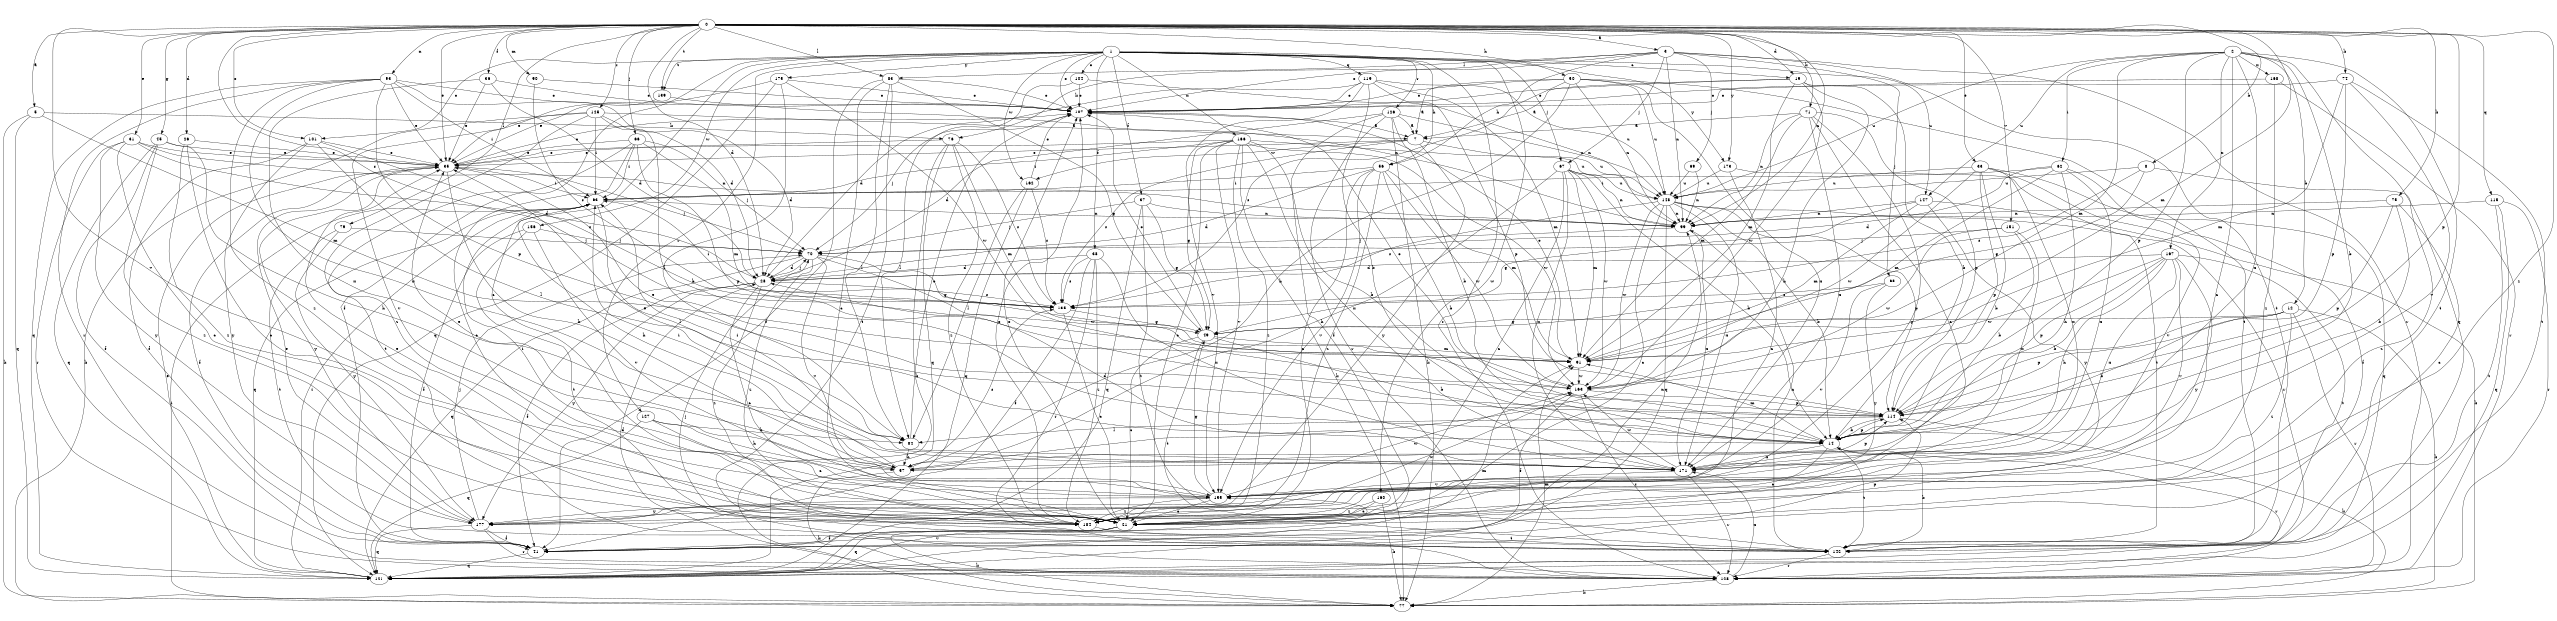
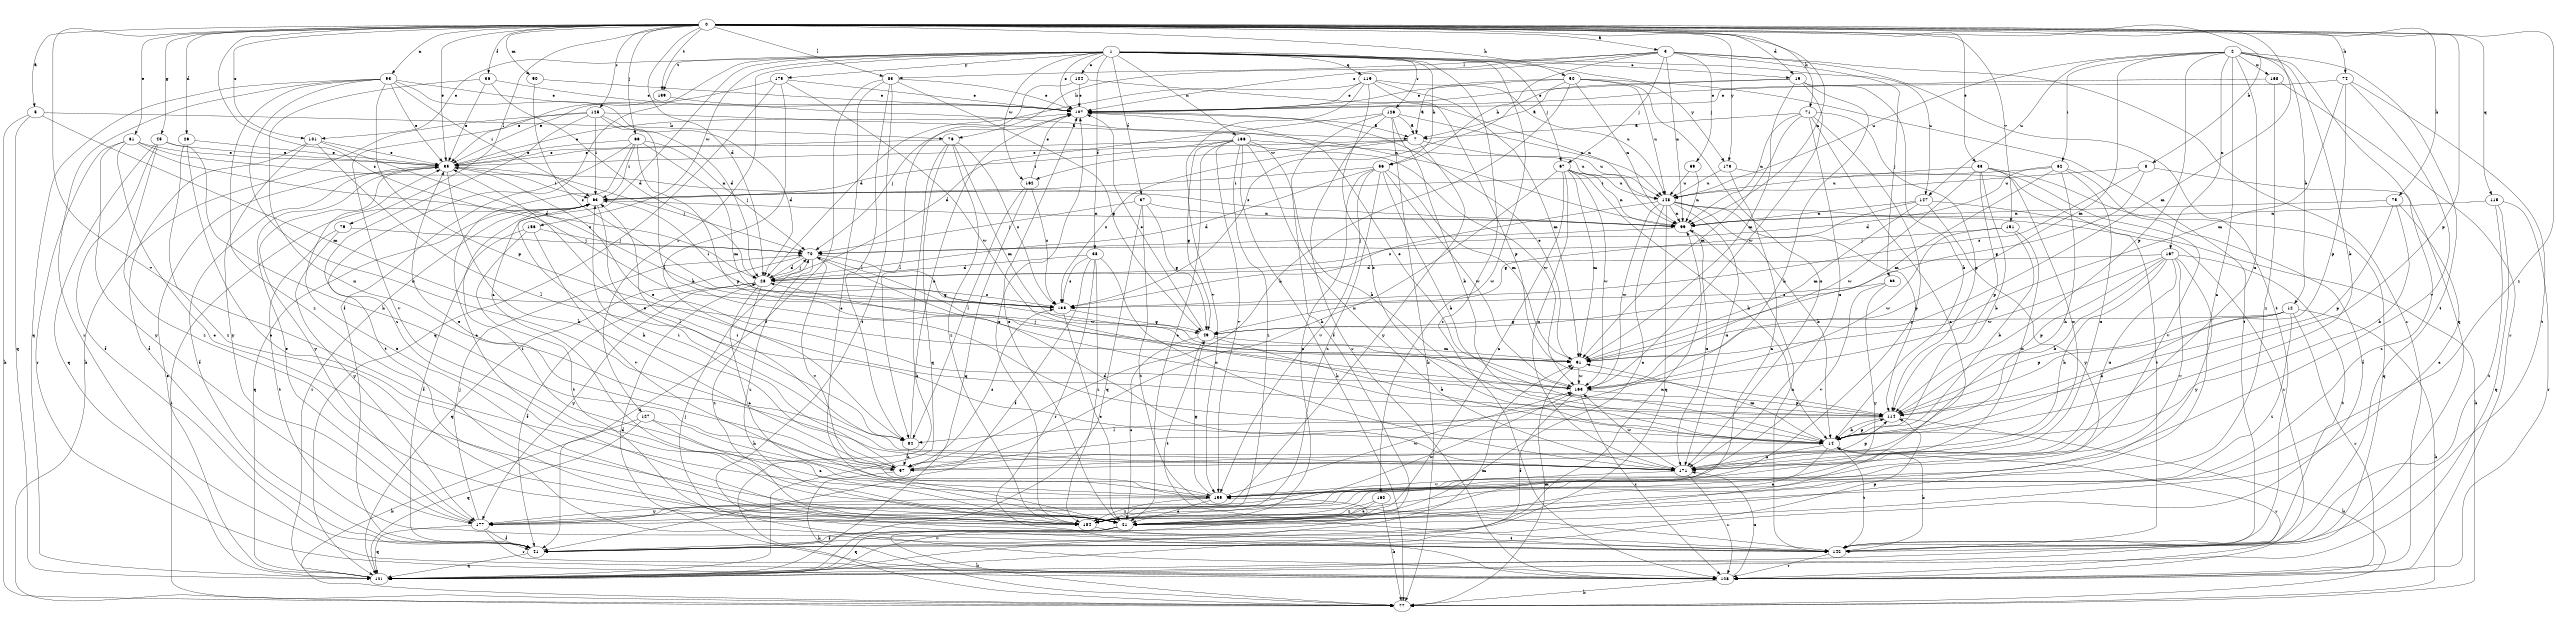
none -> (1284, 359)
(788, 435) -> (658, 596)
